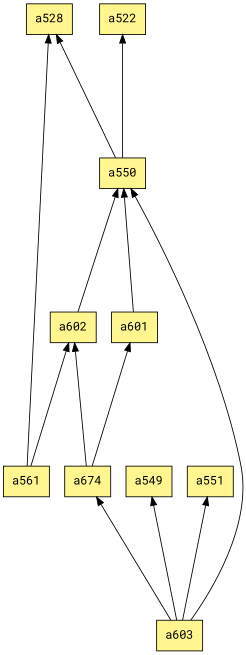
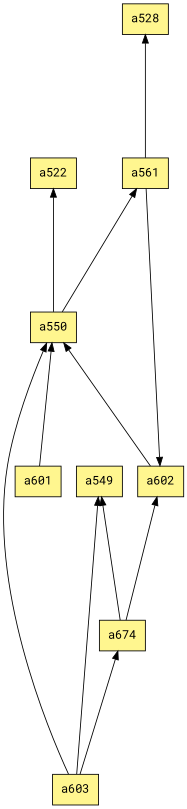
(88, 100) -> (97, 254)
(110, 409) -> (112, 563)
(210, 481) -> none
